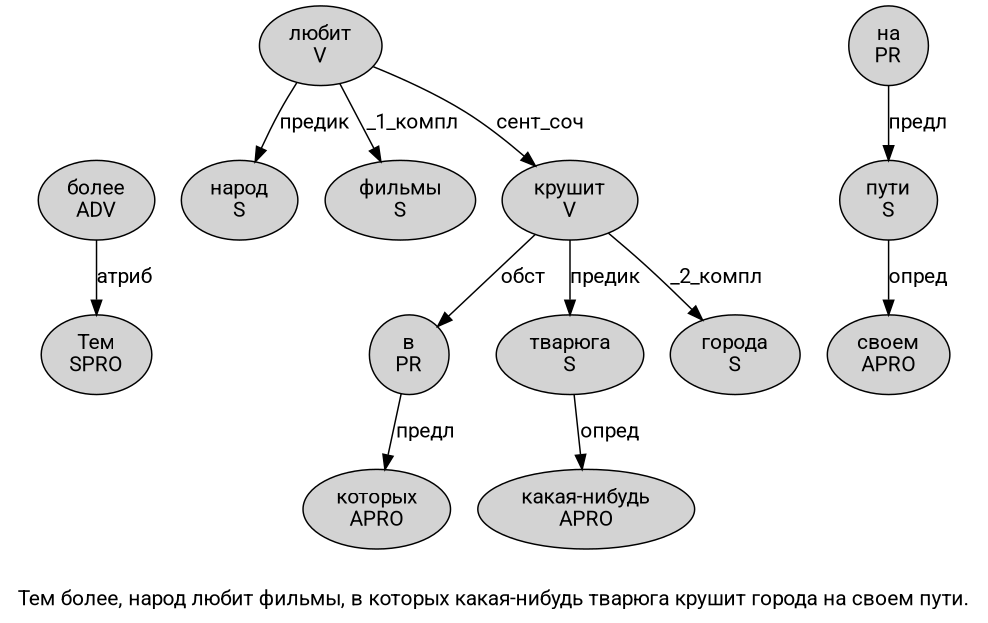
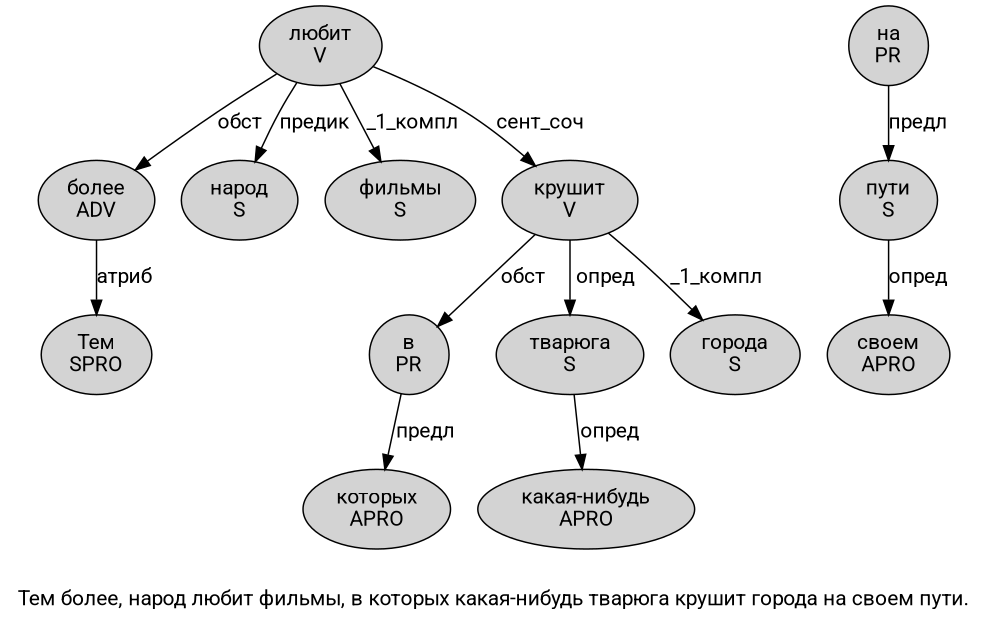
none -> (211, 116)
(605, 277) -> (605, 277)
(717, 277) -> (717, 277)
